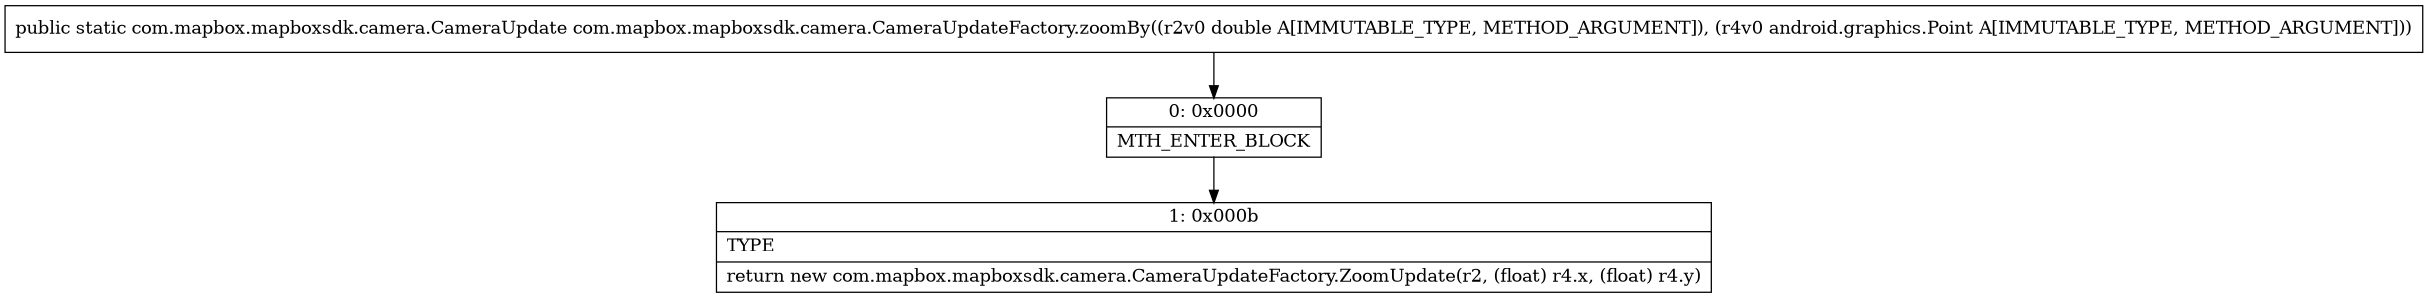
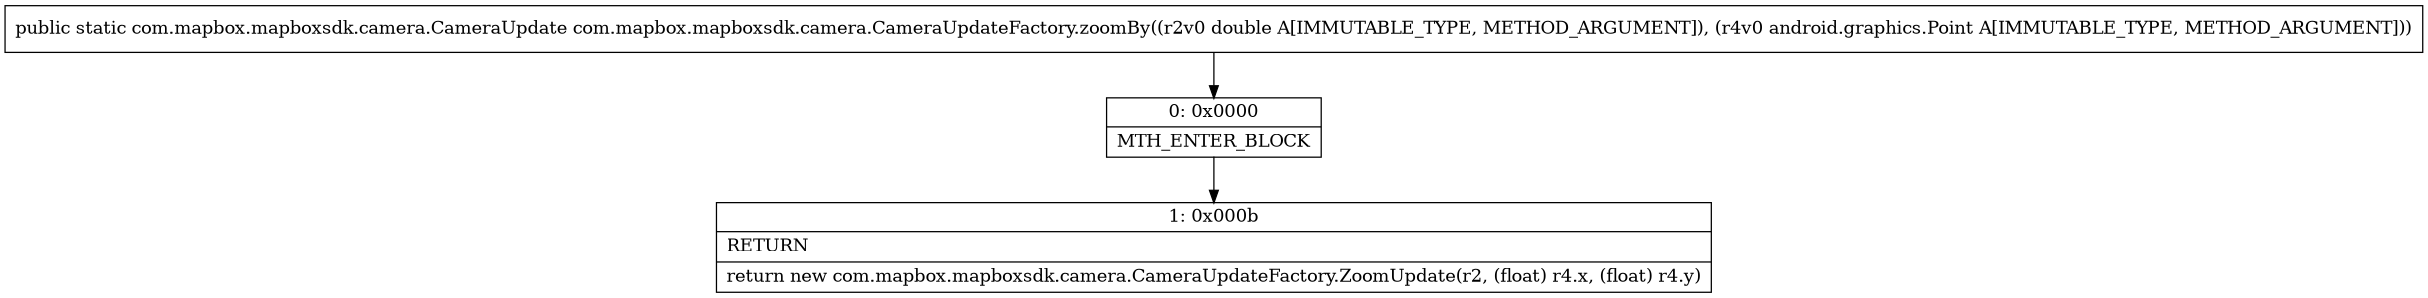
(751, 246) -> (768, 246)
